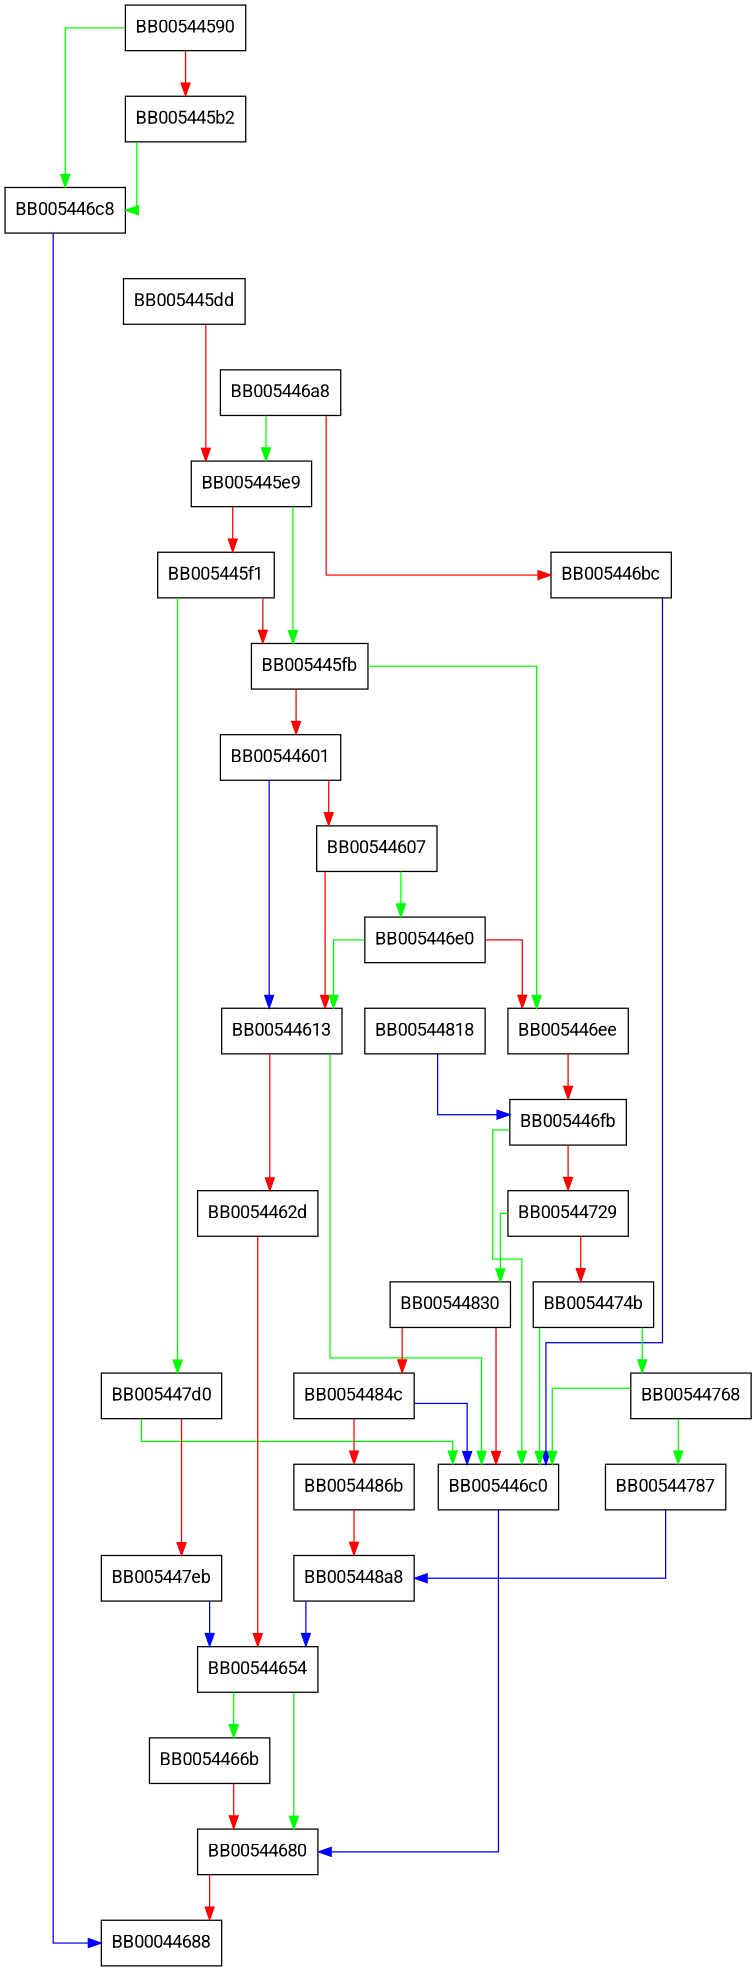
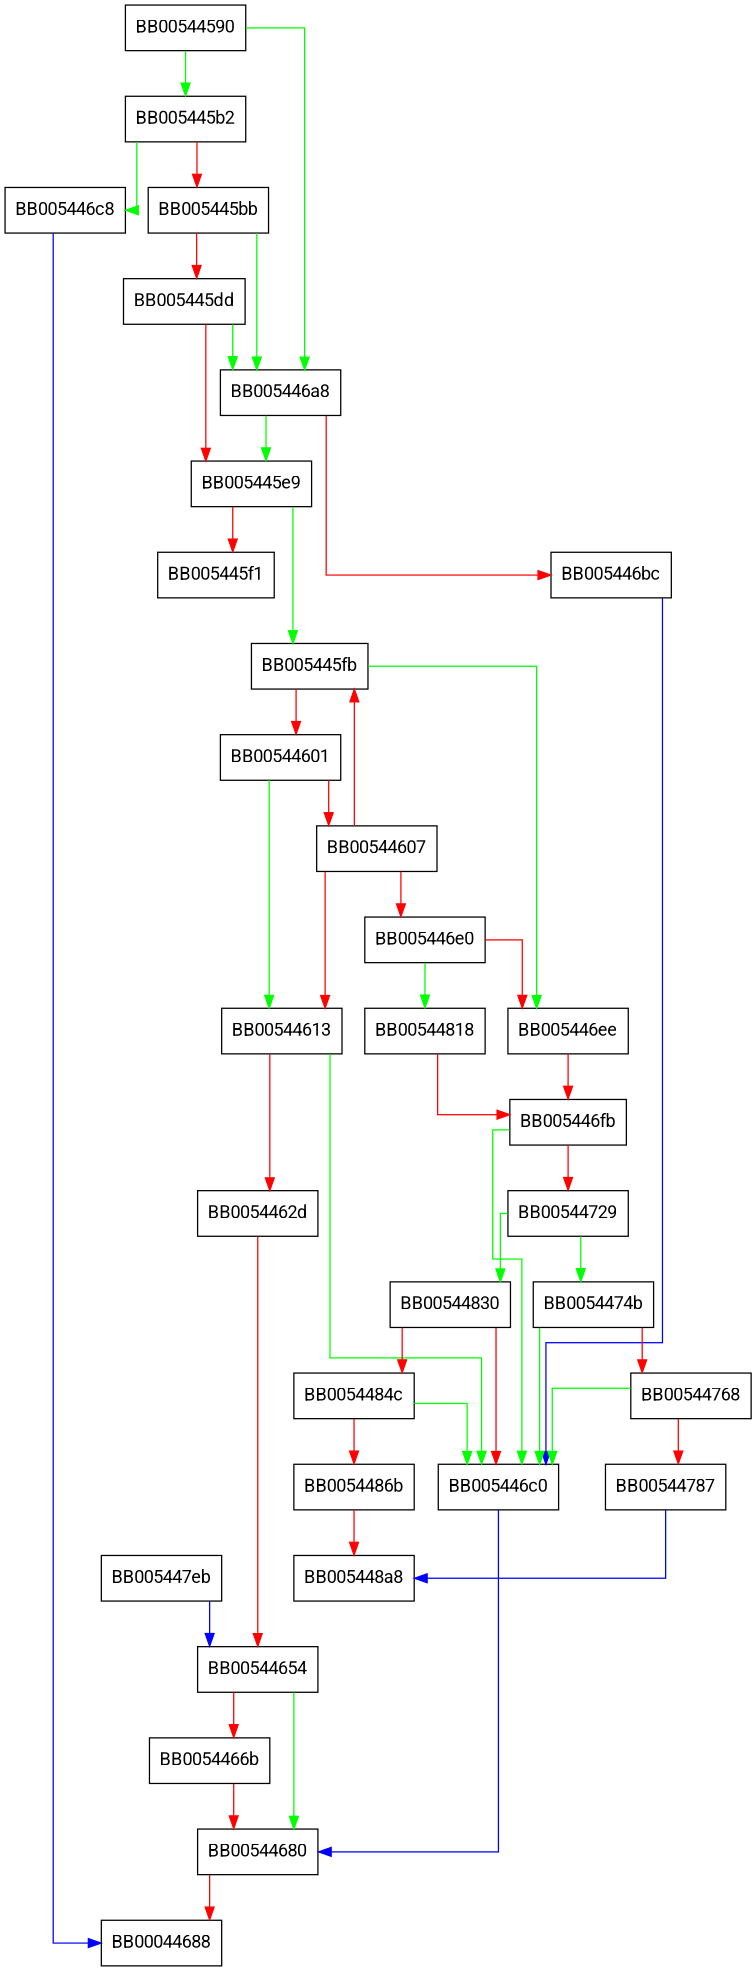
(186, 67) -> (186, 67)
(65, 71) -> (305, 163)
none -> (208, 210)
none -> (233, 341)
(263, 614) -> (354, 764)
(269, 888) -> (269, 888)
(401, 888) -> (401, 888)
(334, 952) -> (425, 979)
(438, 1114) -> (438, 1114)
(581, 1253) -> (581, 1253)
(642, 1351) -> (642, 1351)
(162, 1396) -> none
(465, 1403) -> (465, 1403)
(678, 1435) -> (678, 1435)
(306, 1617) -> none
(234, 1709) -> (234, 1709)
